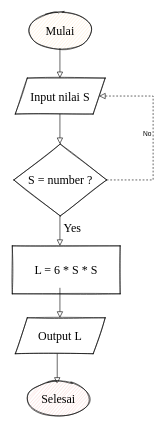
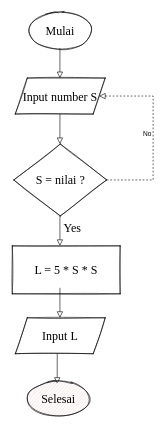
(60, 30) -> (60, 30)
(60, 96) -> (60, 96)
(61, 180) -> (61, 180)
(66, 270) -> (66, 270)
(60, 336) -> (60, 336)
